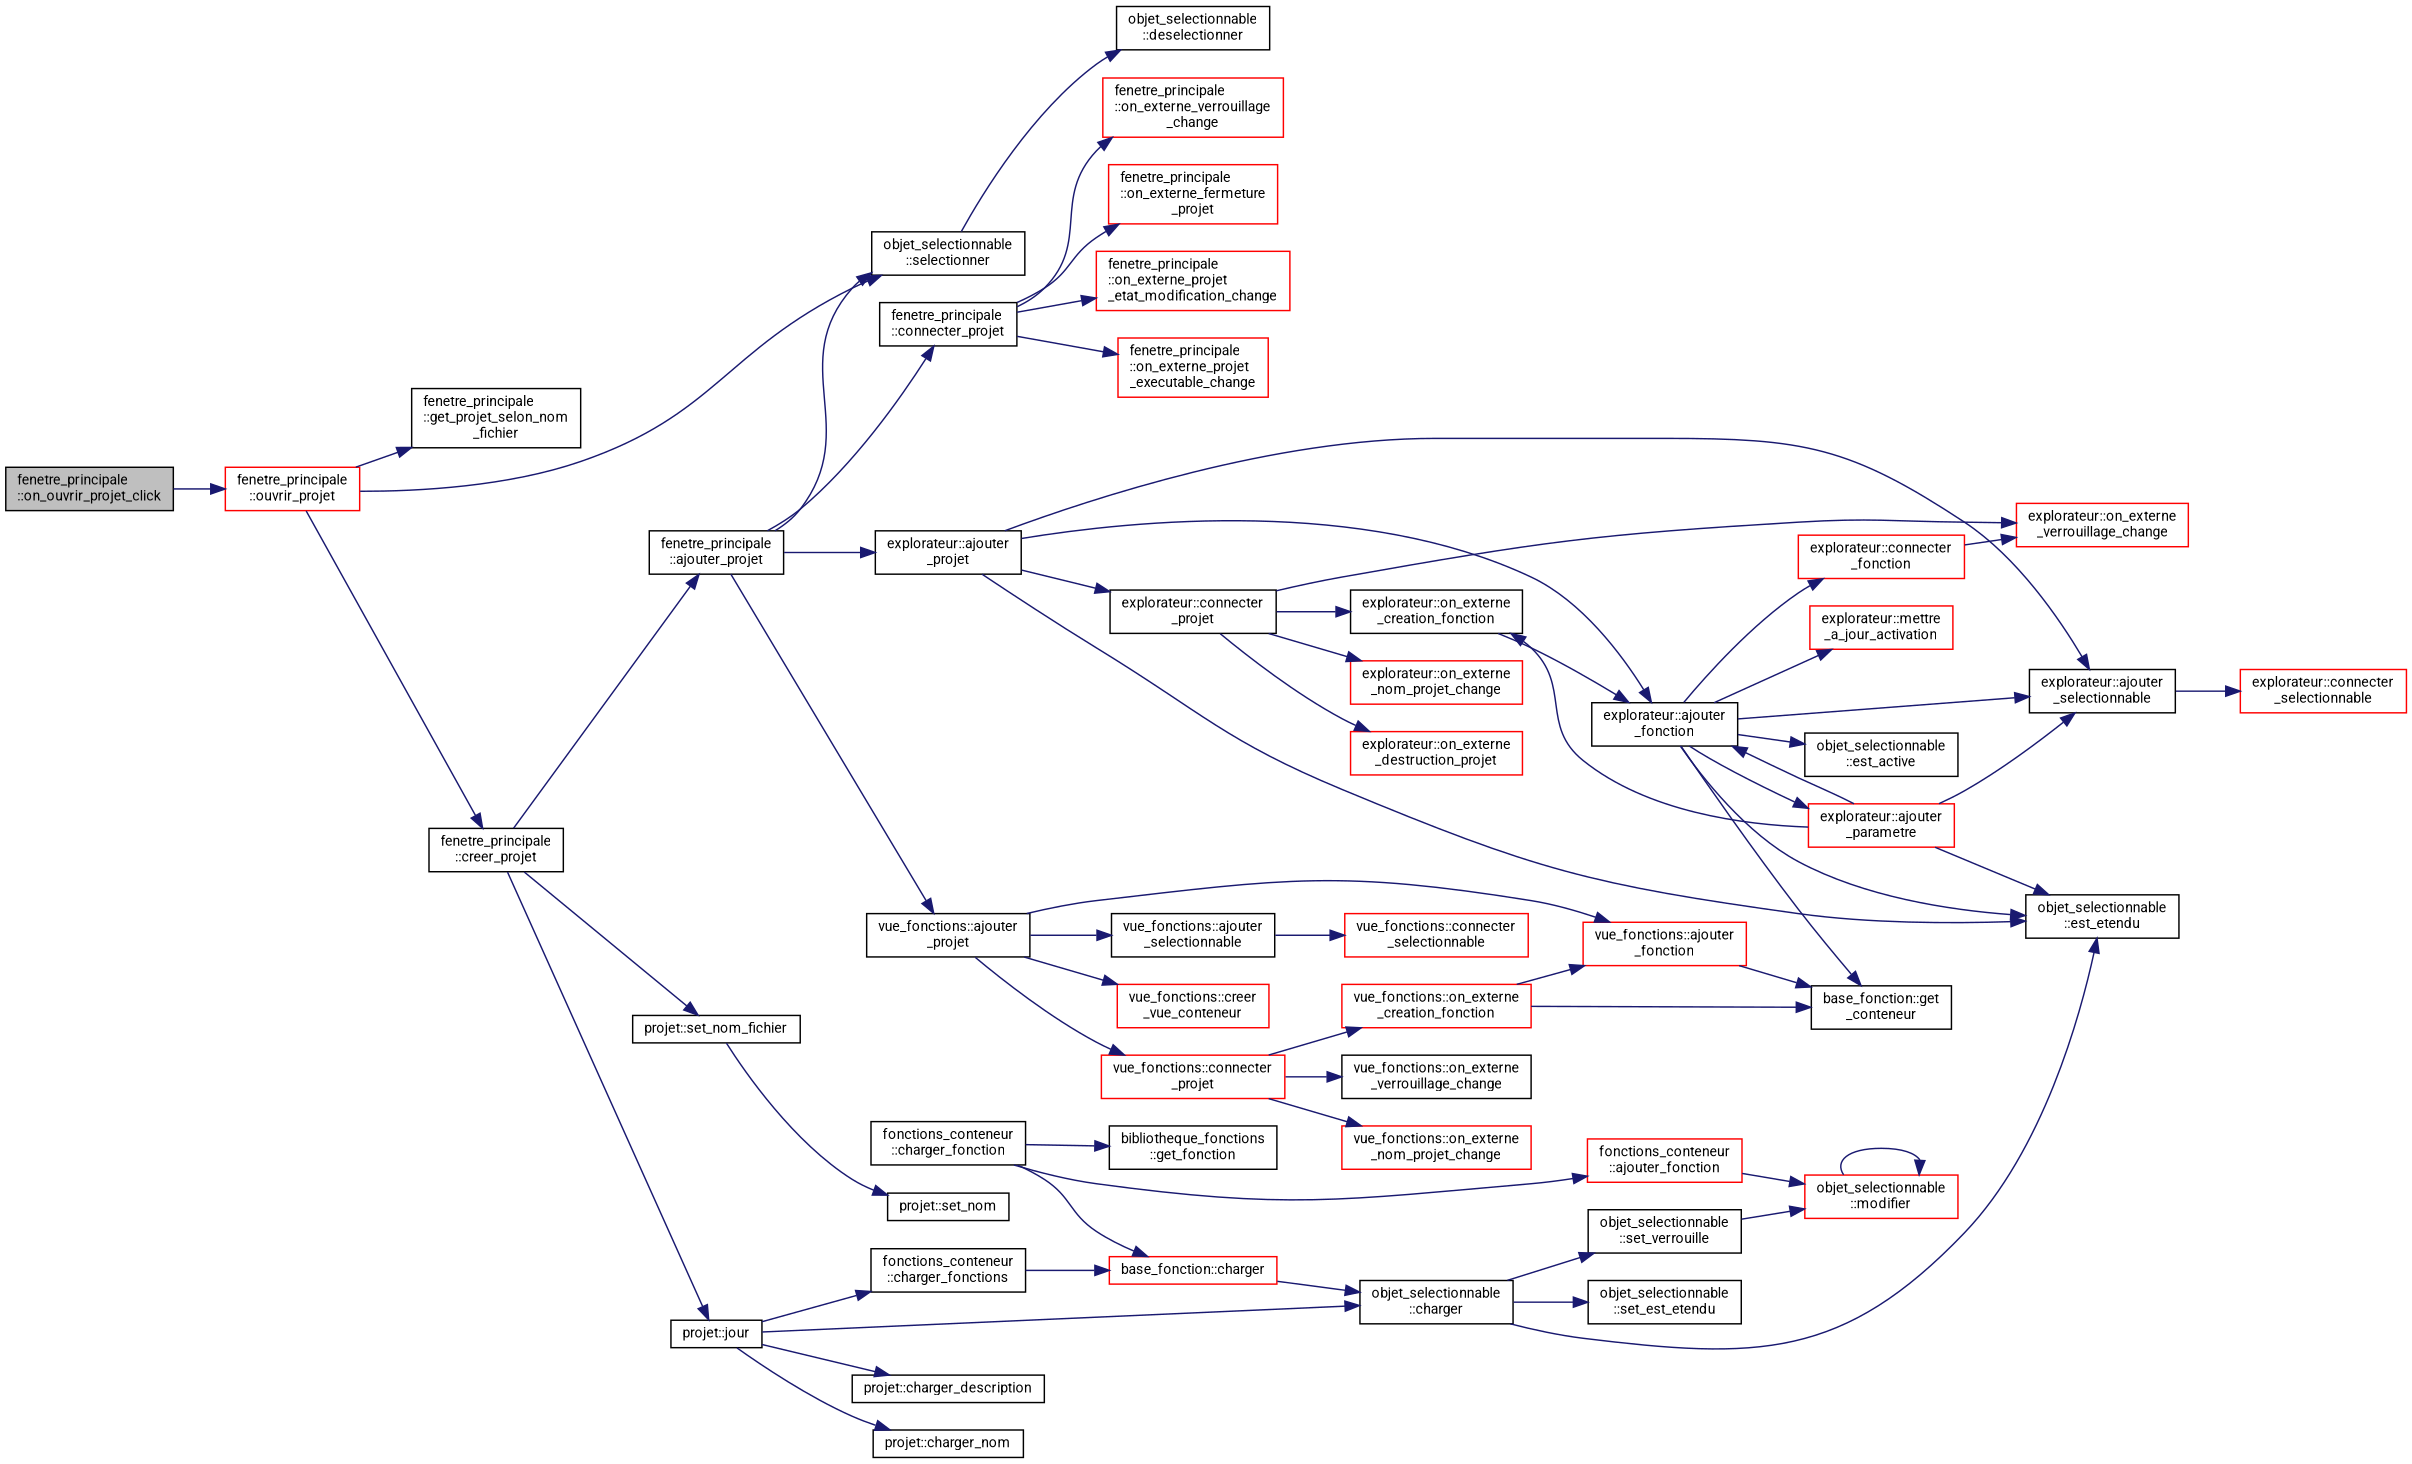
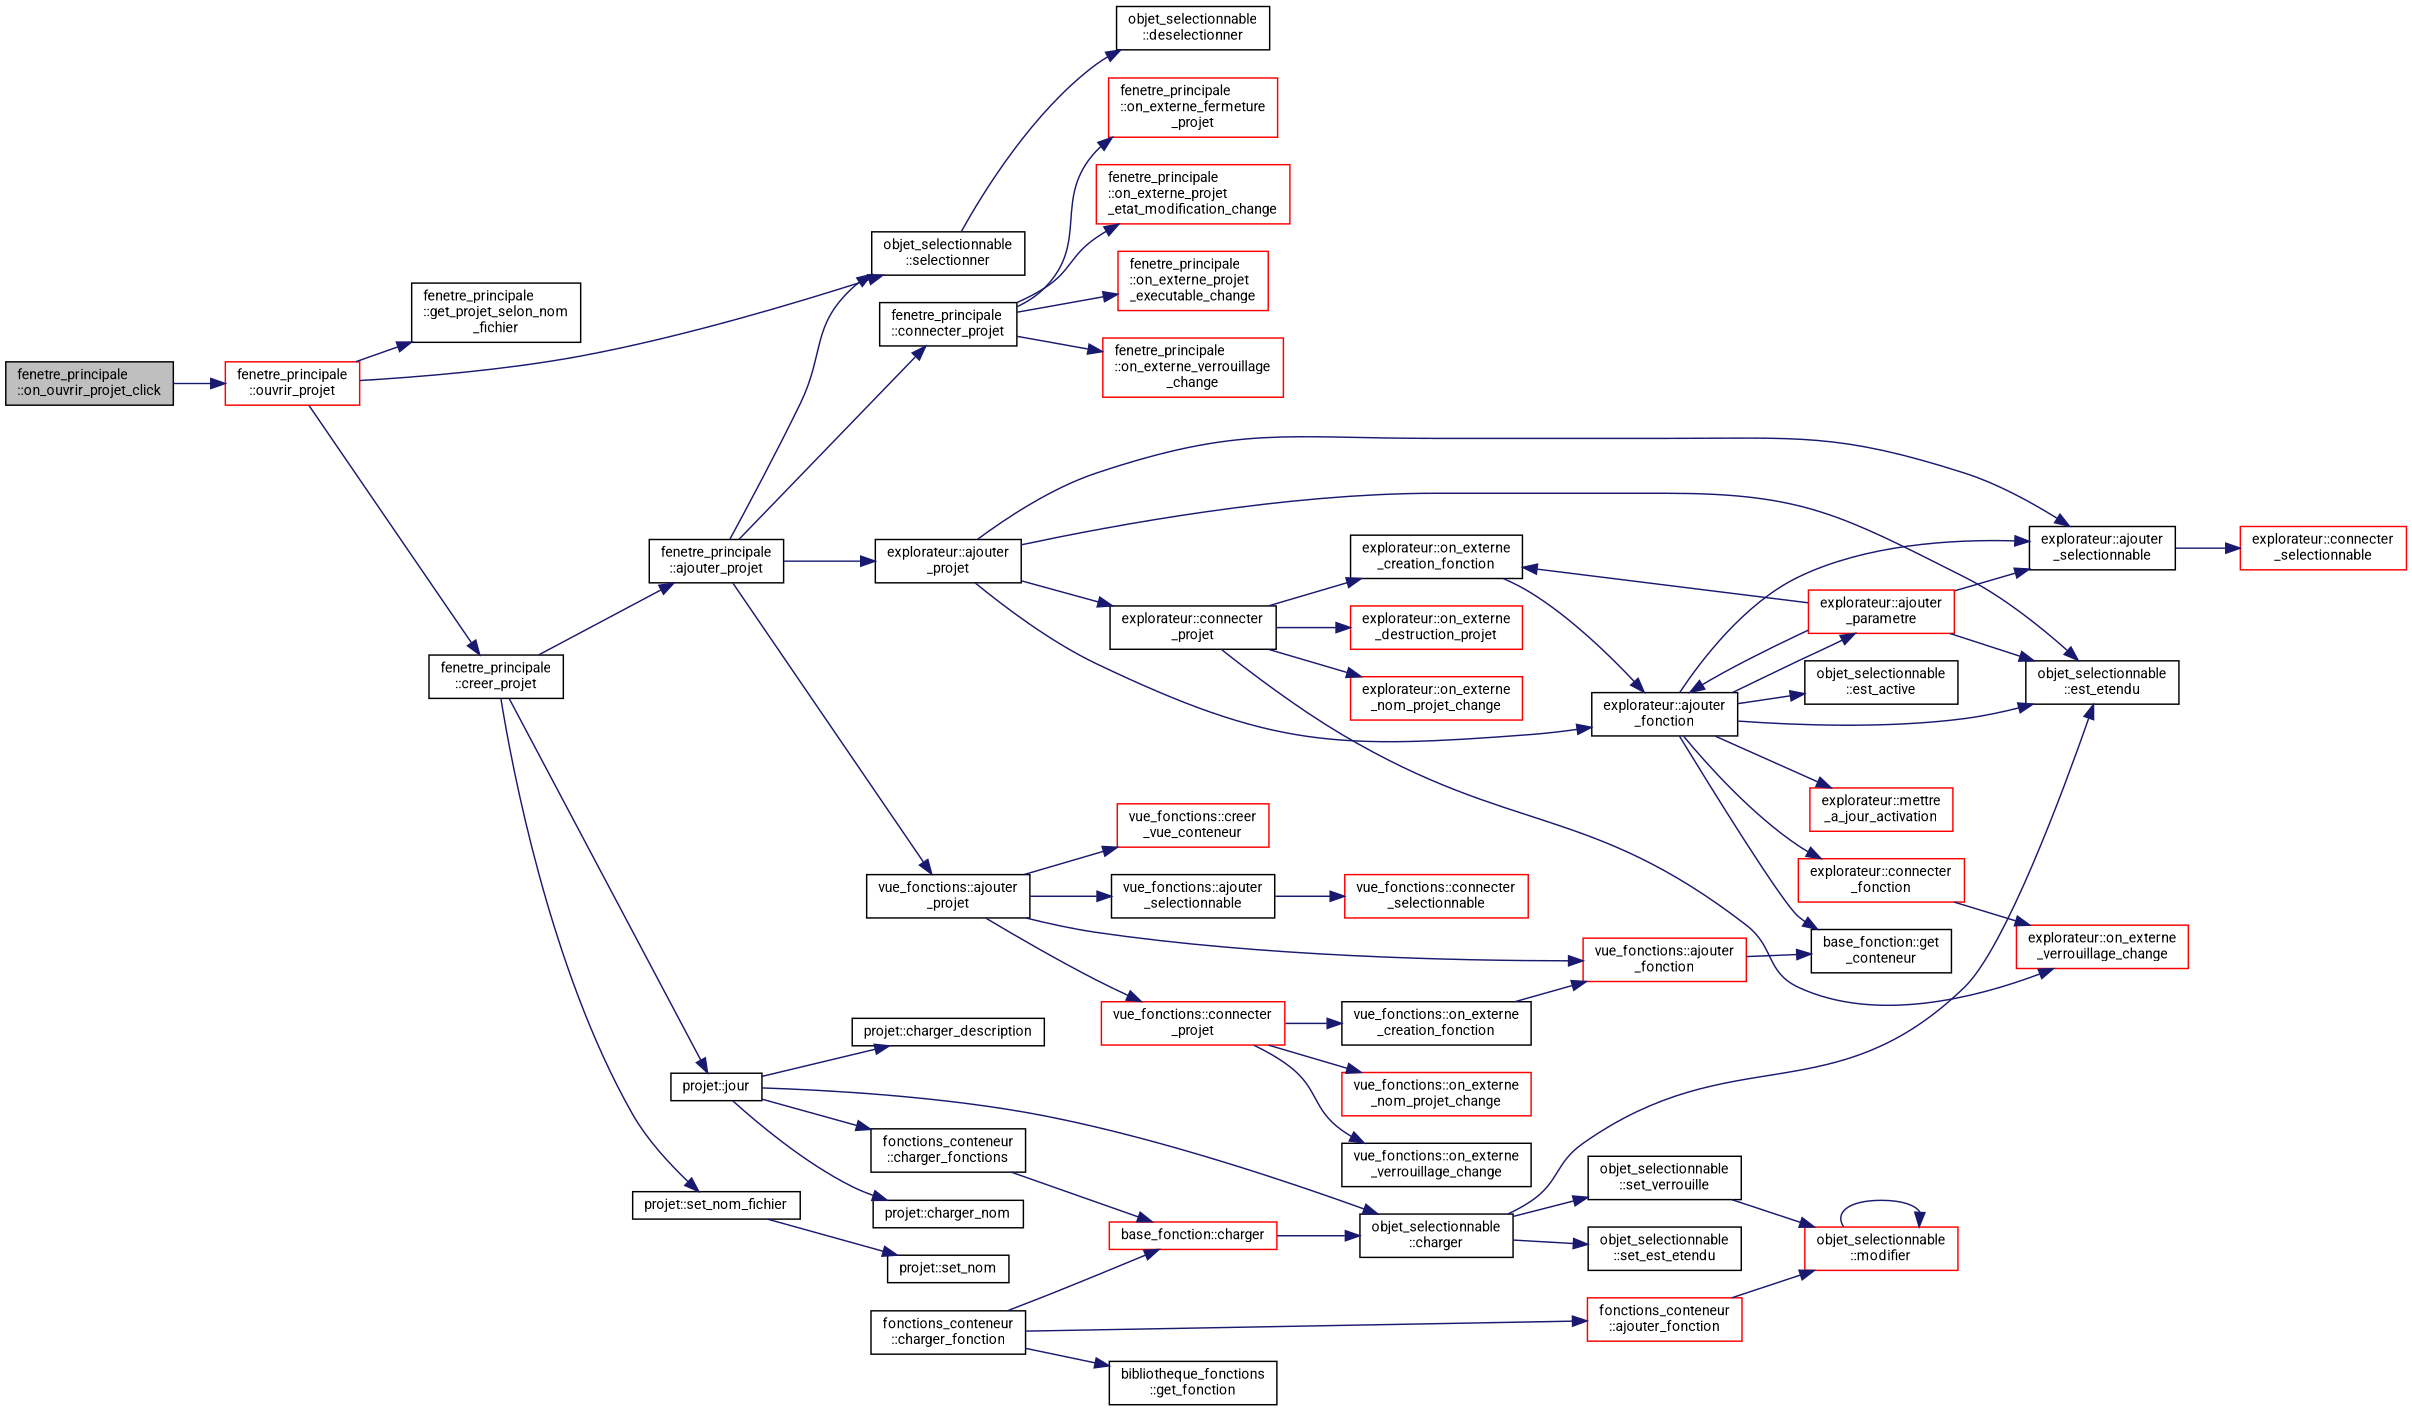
(1436, 1006) -> (1436, 1023)
(1664, 1007) -> none
